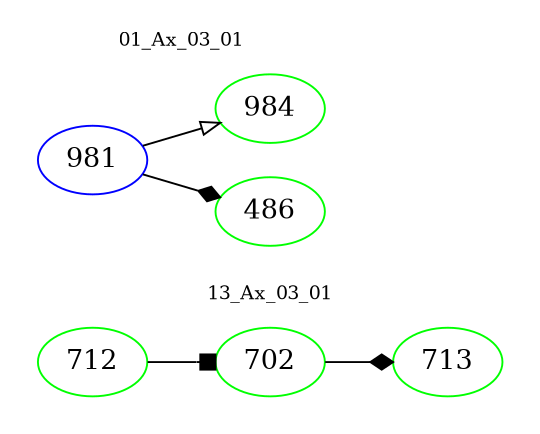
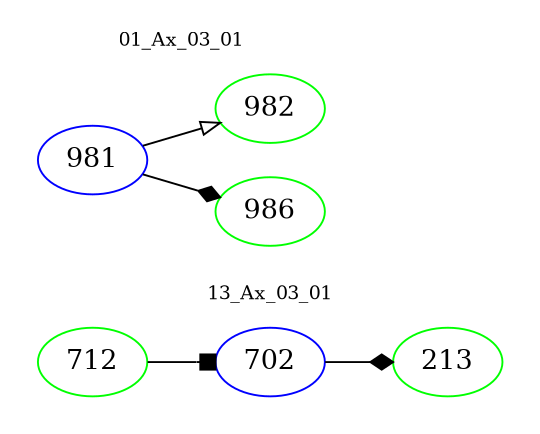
(270, 109) -> (270, 109)
(270, 212) -> (270, 212)
(270, 362) -> (270, 362)
(448, 362) -> (448, 362)
